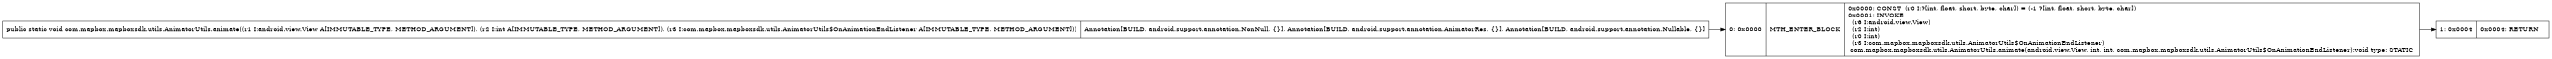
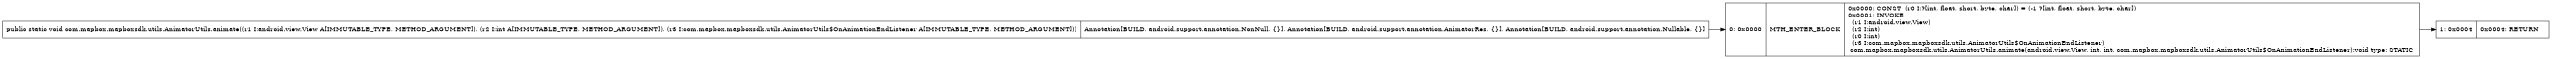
(1890, 22) -> (1890, 22)
